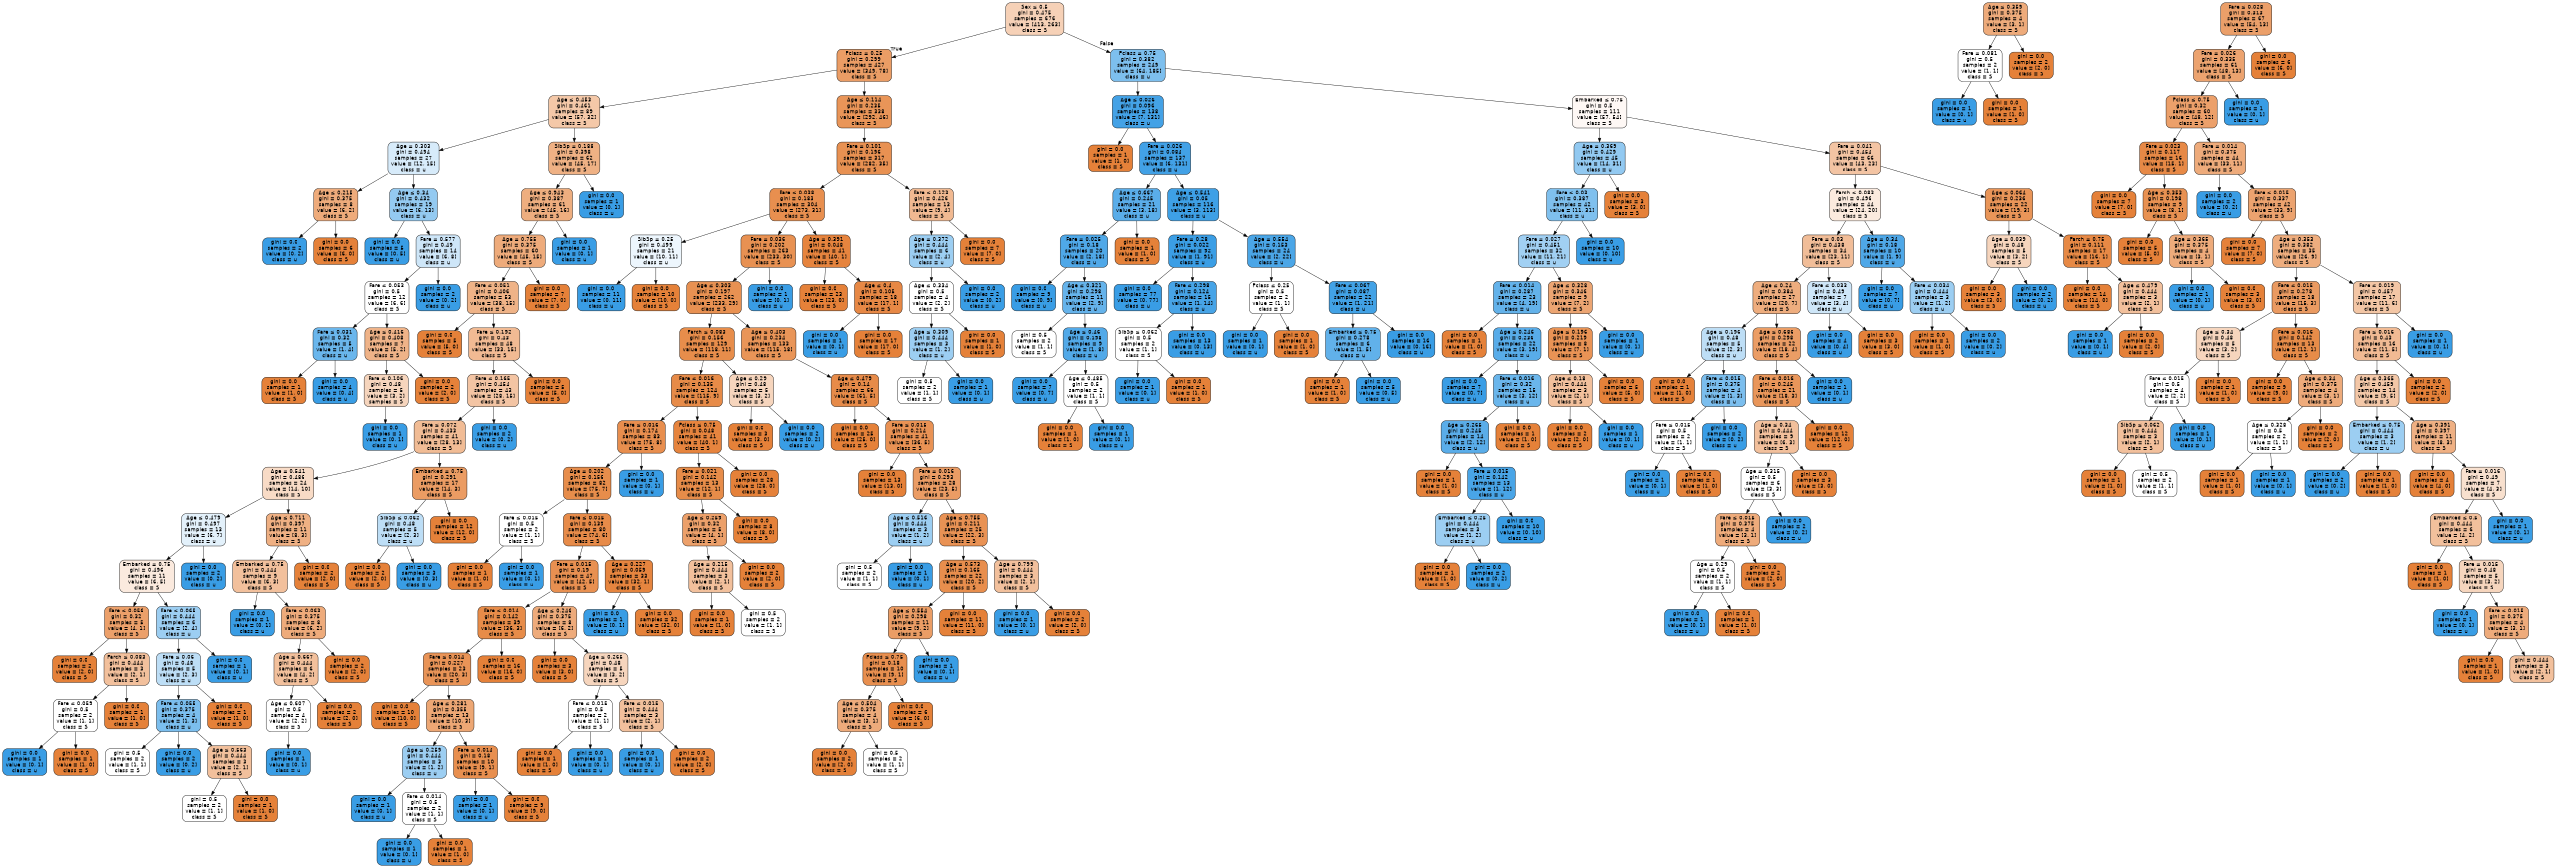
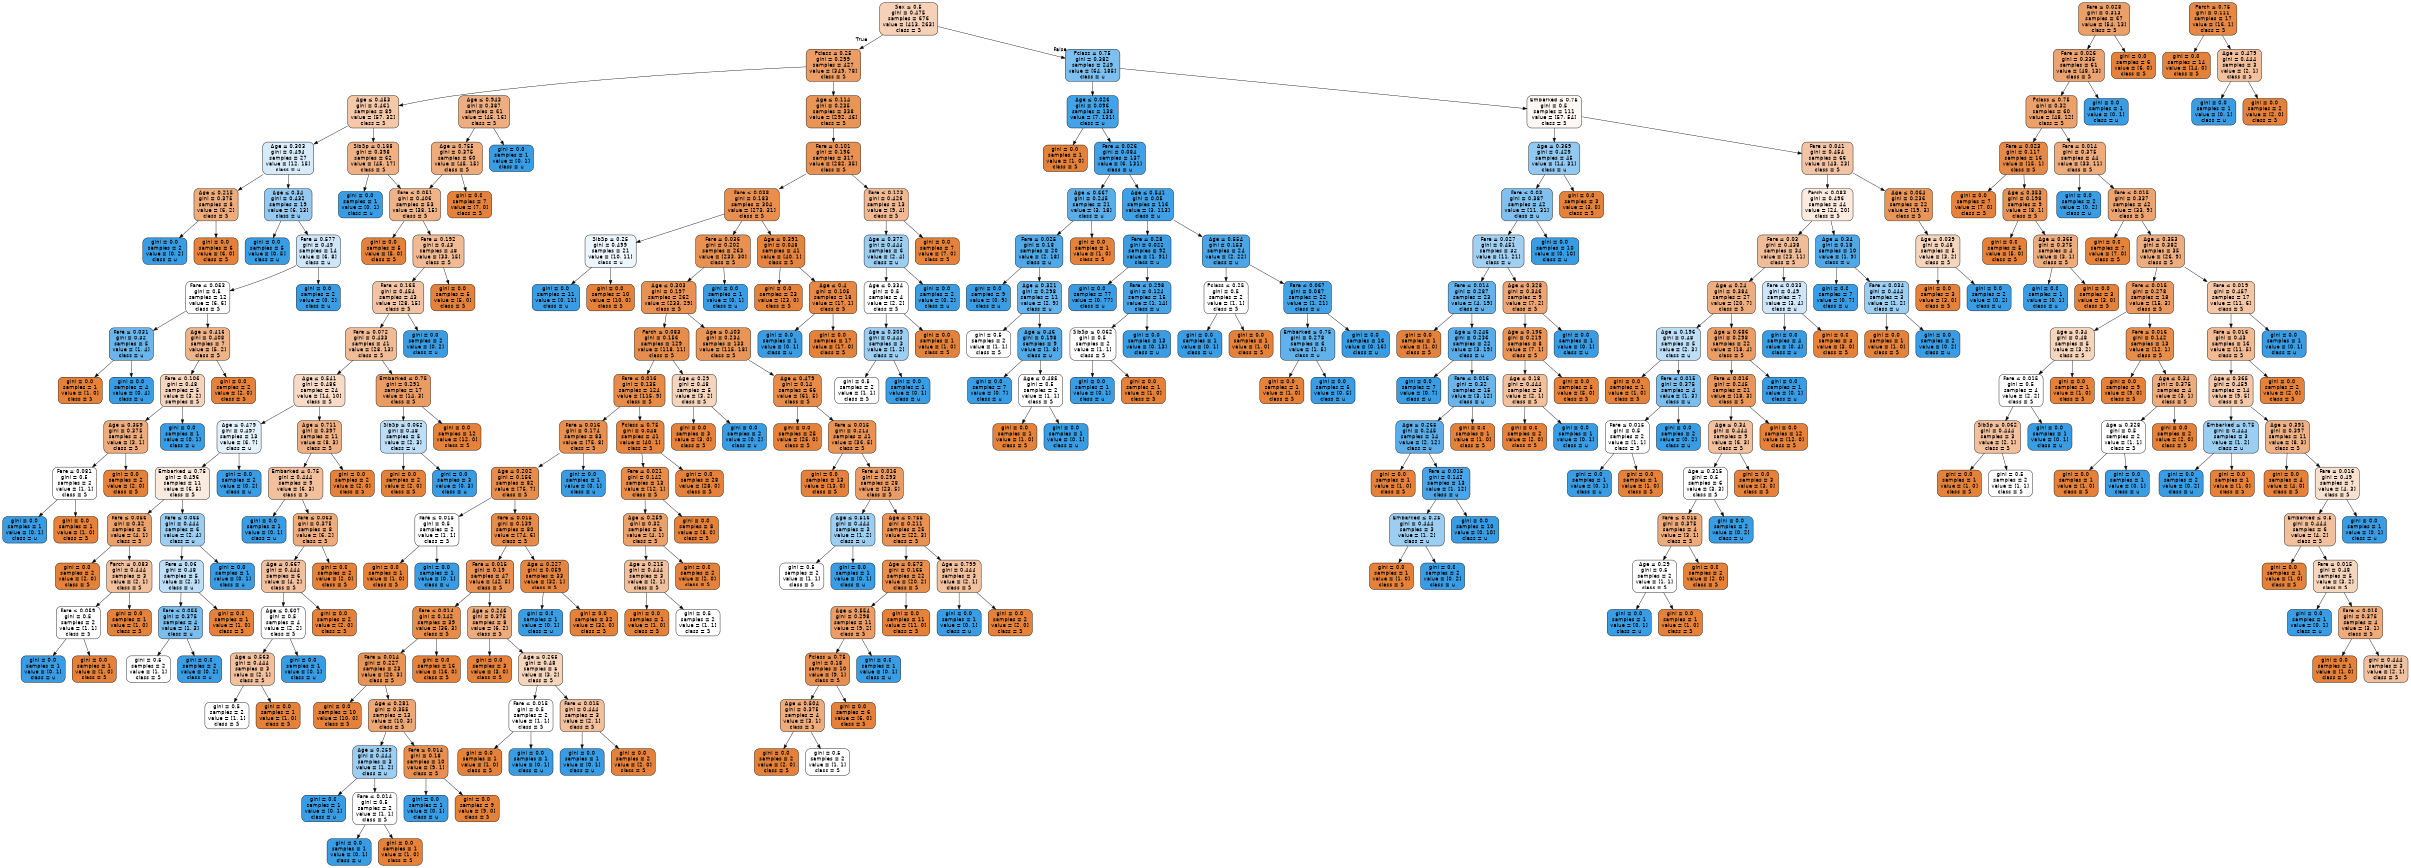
(562, 180) -> (393, 180)
(2046, 227) -> none
none -> (156, 412)
(203, 737) -> (269, 644)
